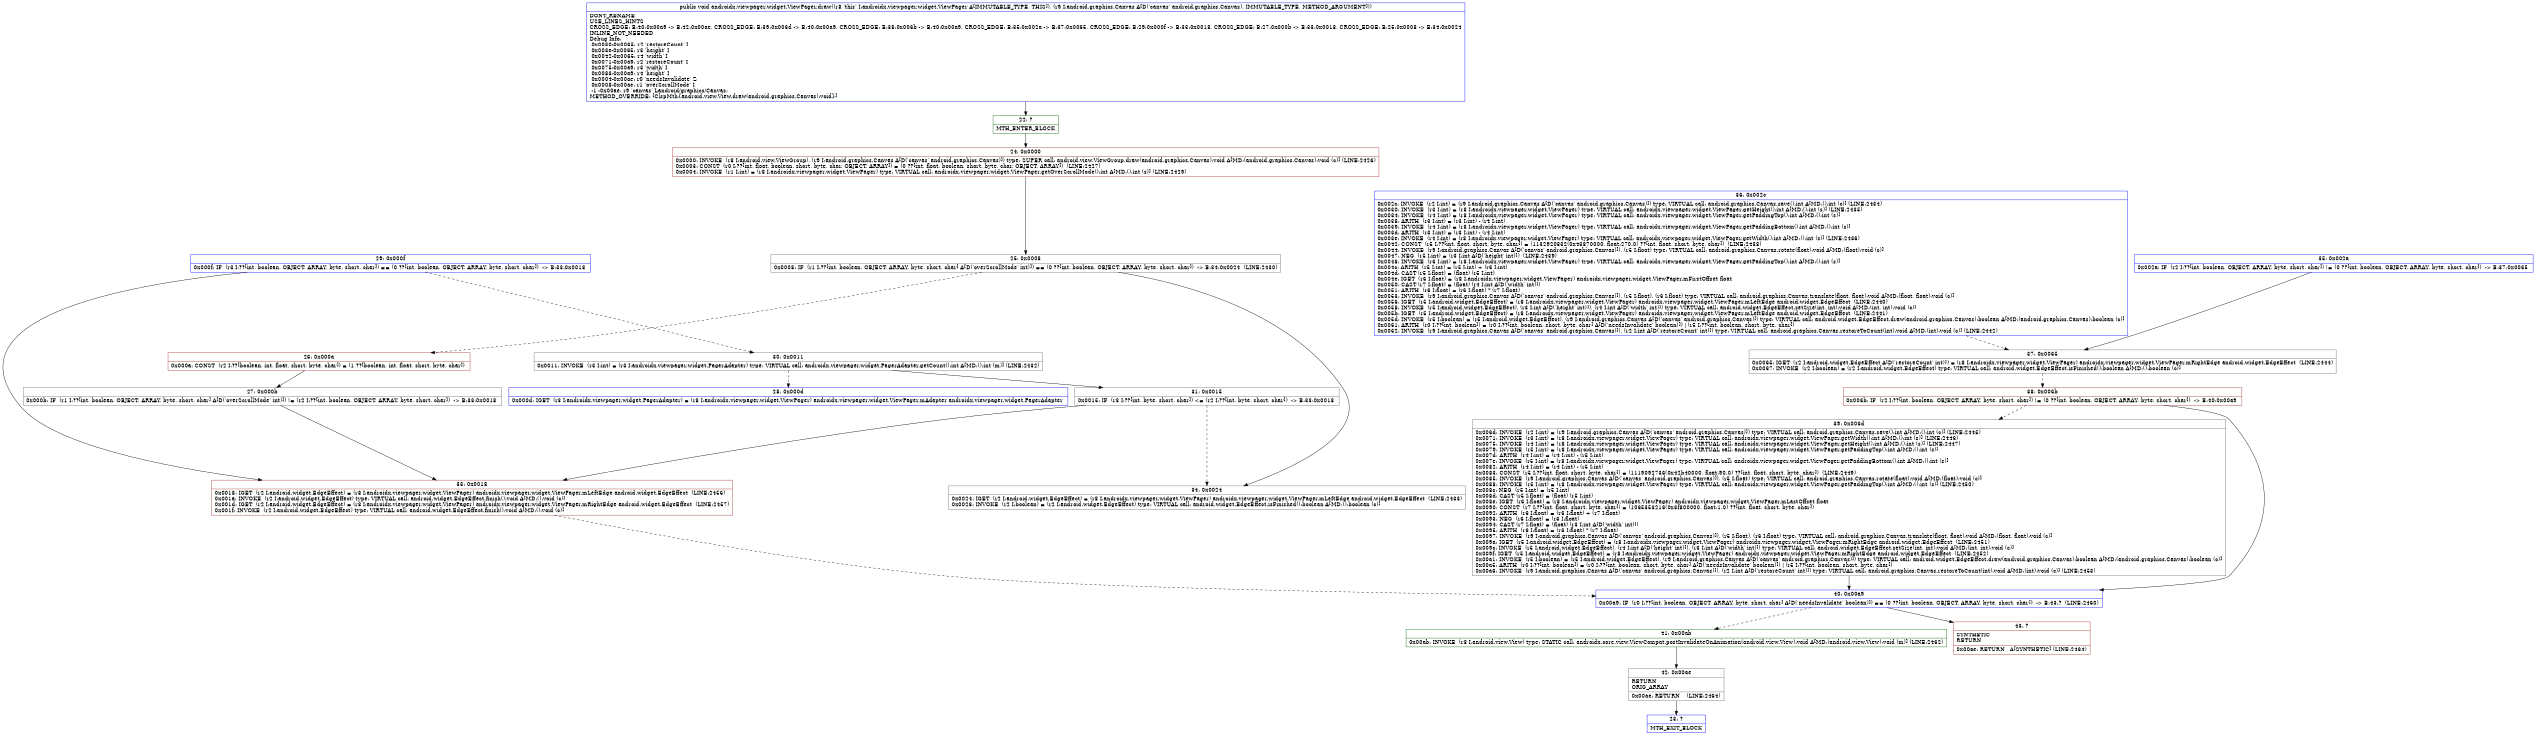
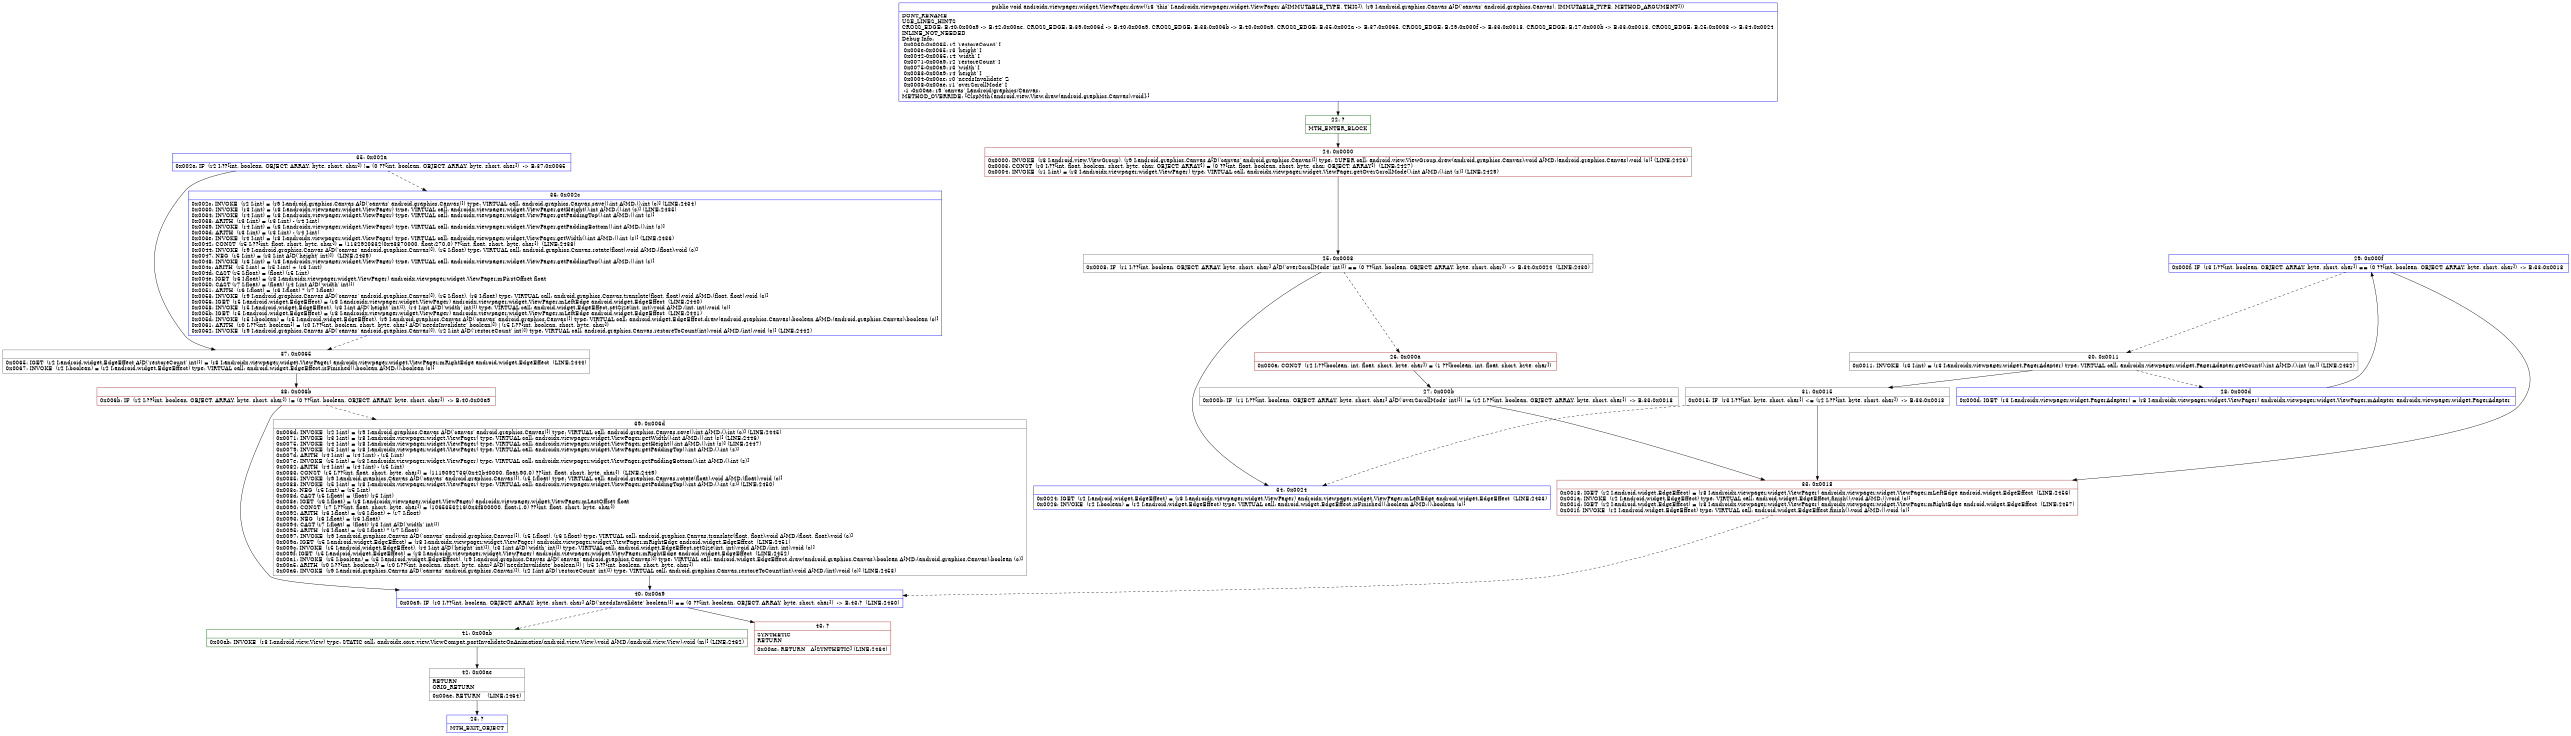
none -> (405, 180)
none -> (2375, 345)
(2043, 379) -> (296, 379)
(1207, 498) -> (1292, 498)
(1650, 687) -> (454, 687)
(1676, 728) -> (477, 728)
